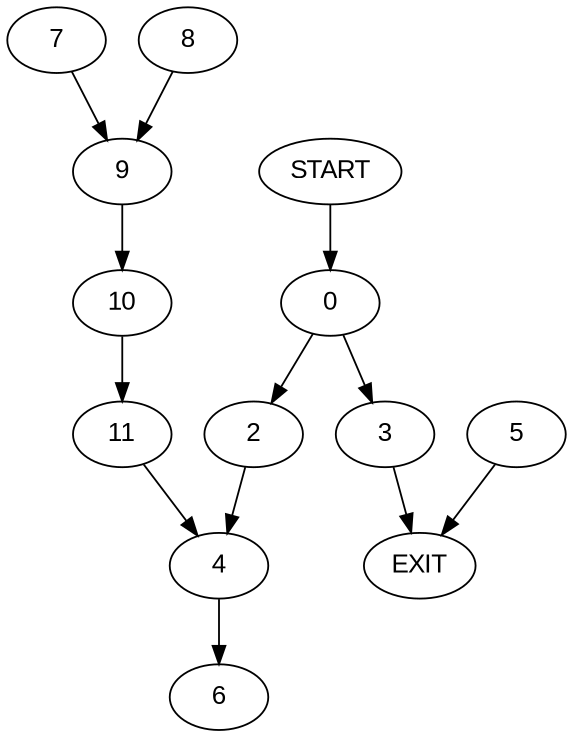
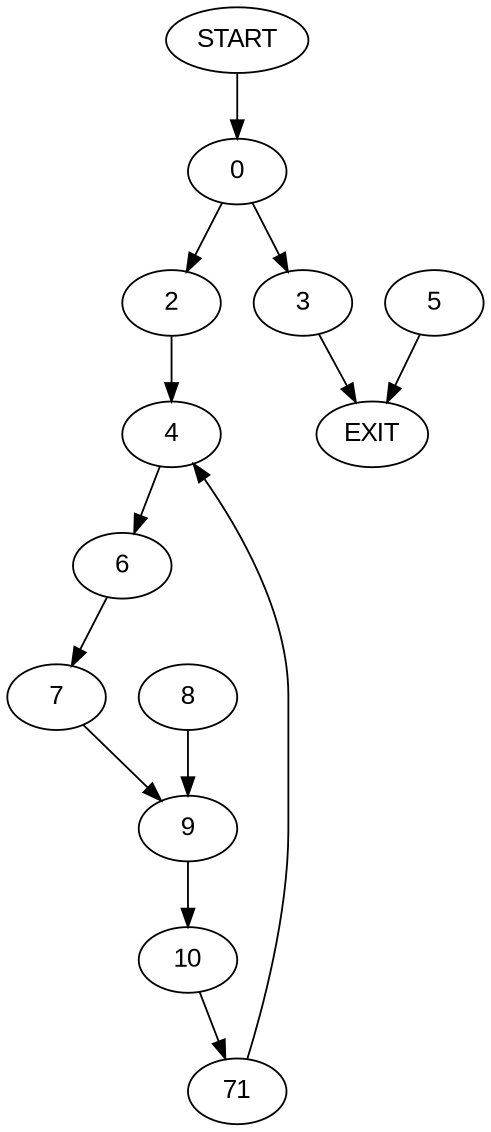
(122, 434) -> (237, 1091)
none -> (94, 623)
